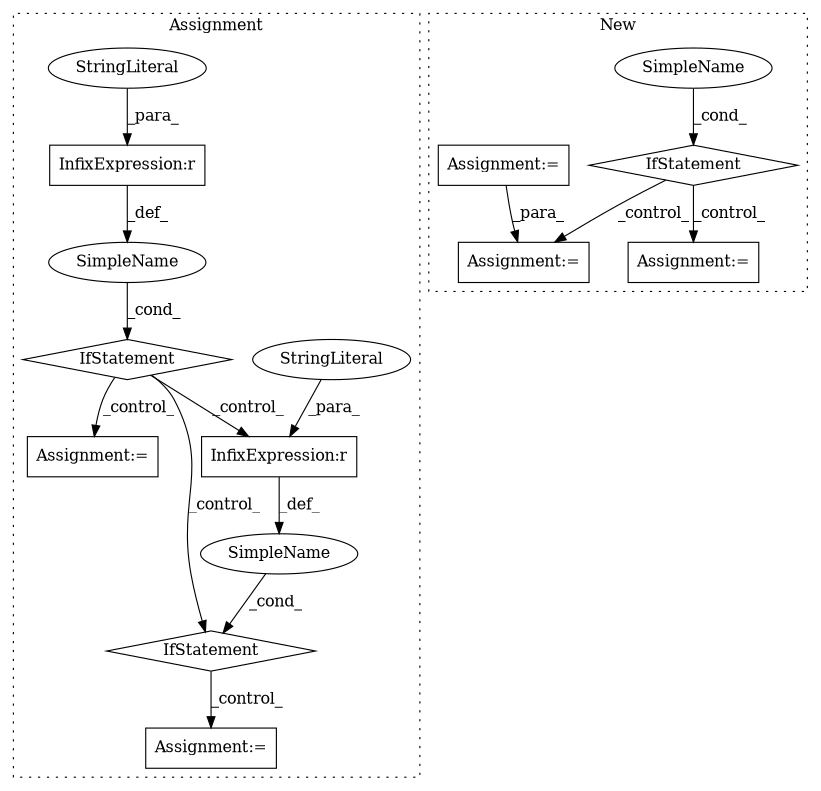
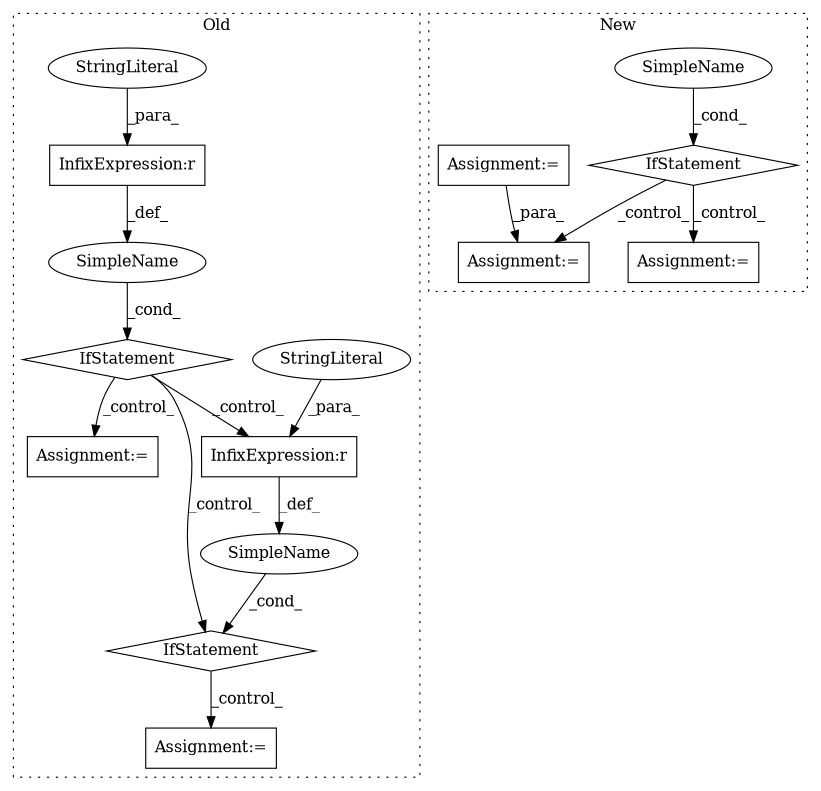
(217, 26) -> (217, 26)
